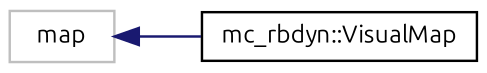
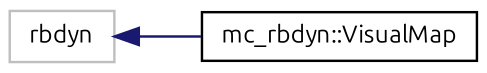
(62, 36) -> (62, 36)
